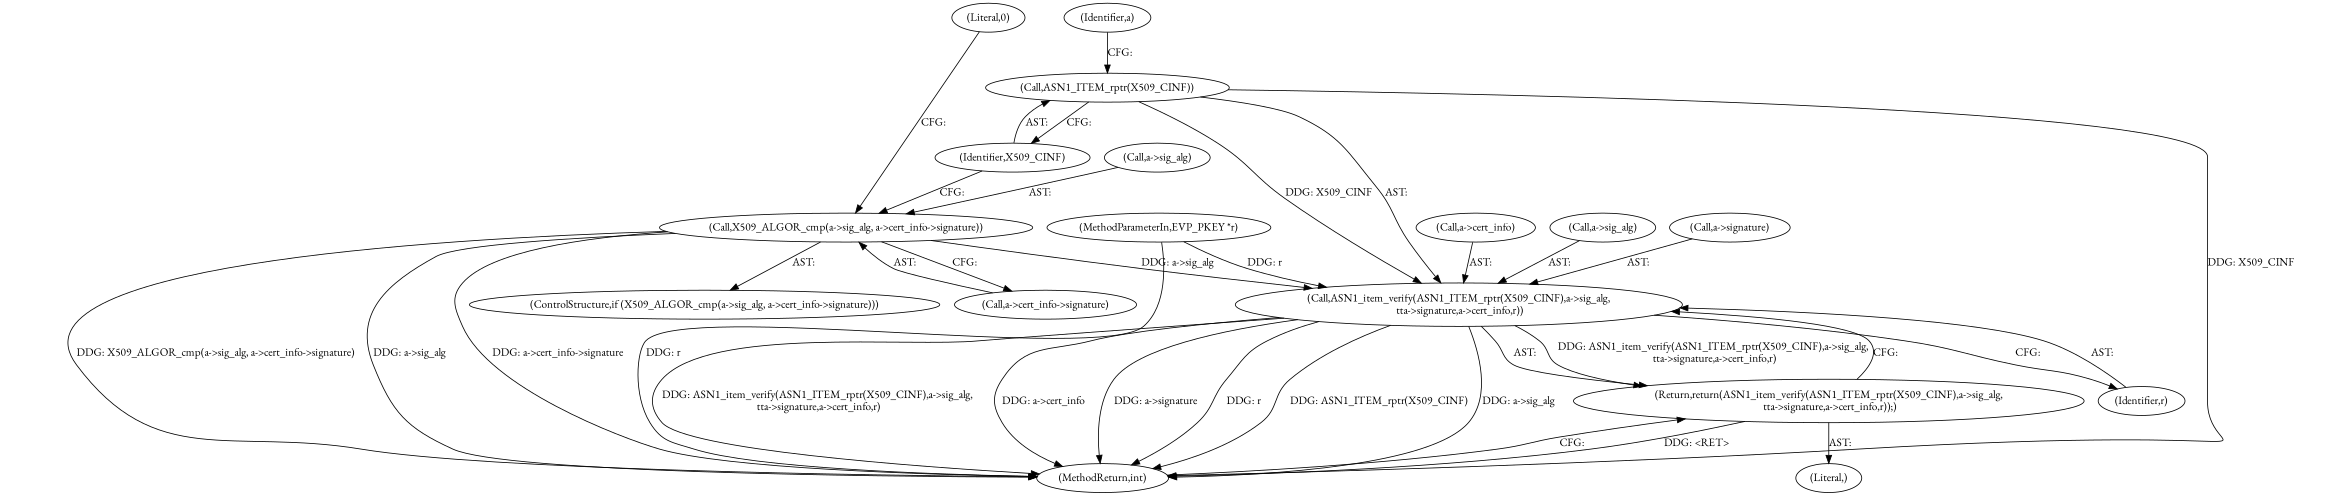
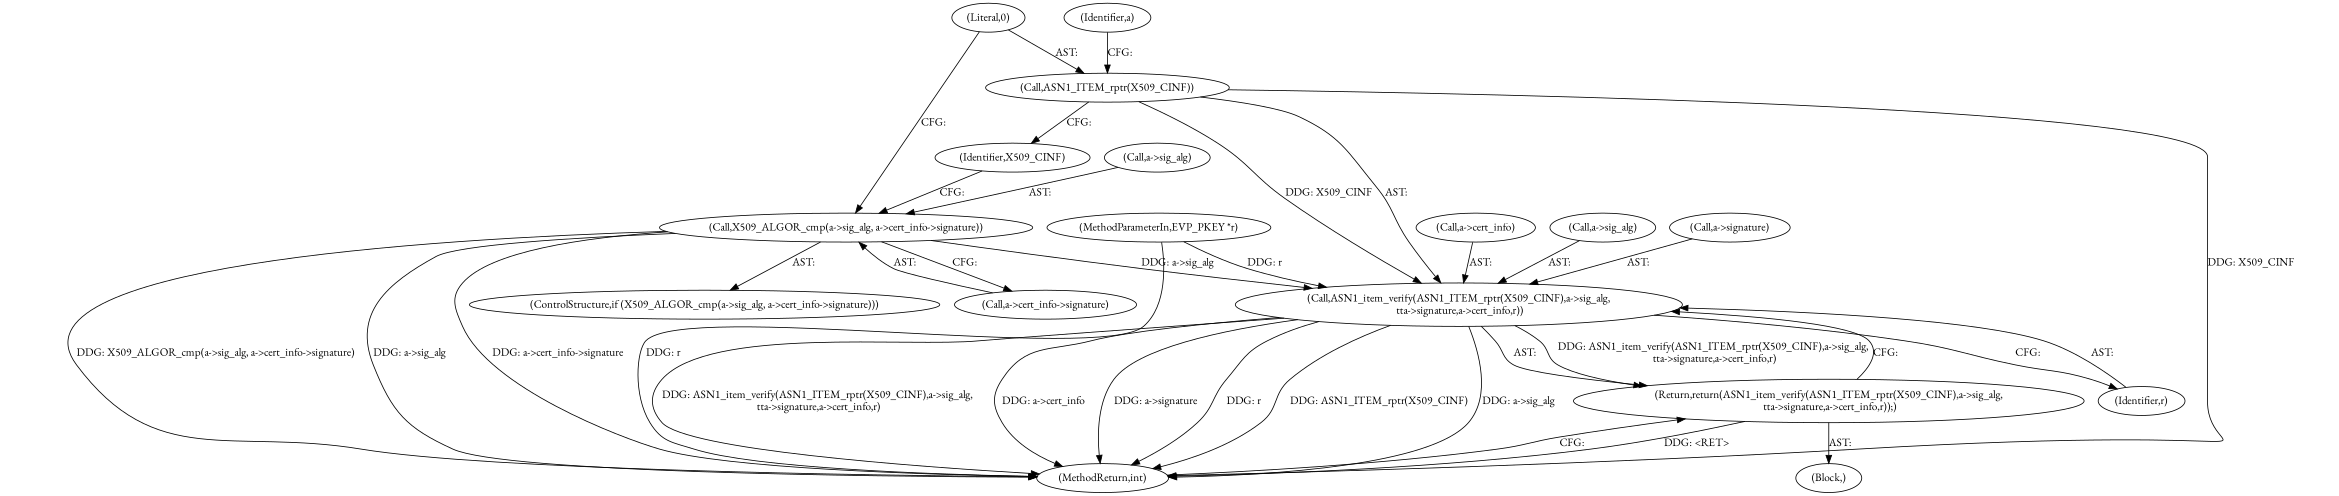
(1023, 120) -> (1043, 50)
(1829, 478) -> (1829, 478)
